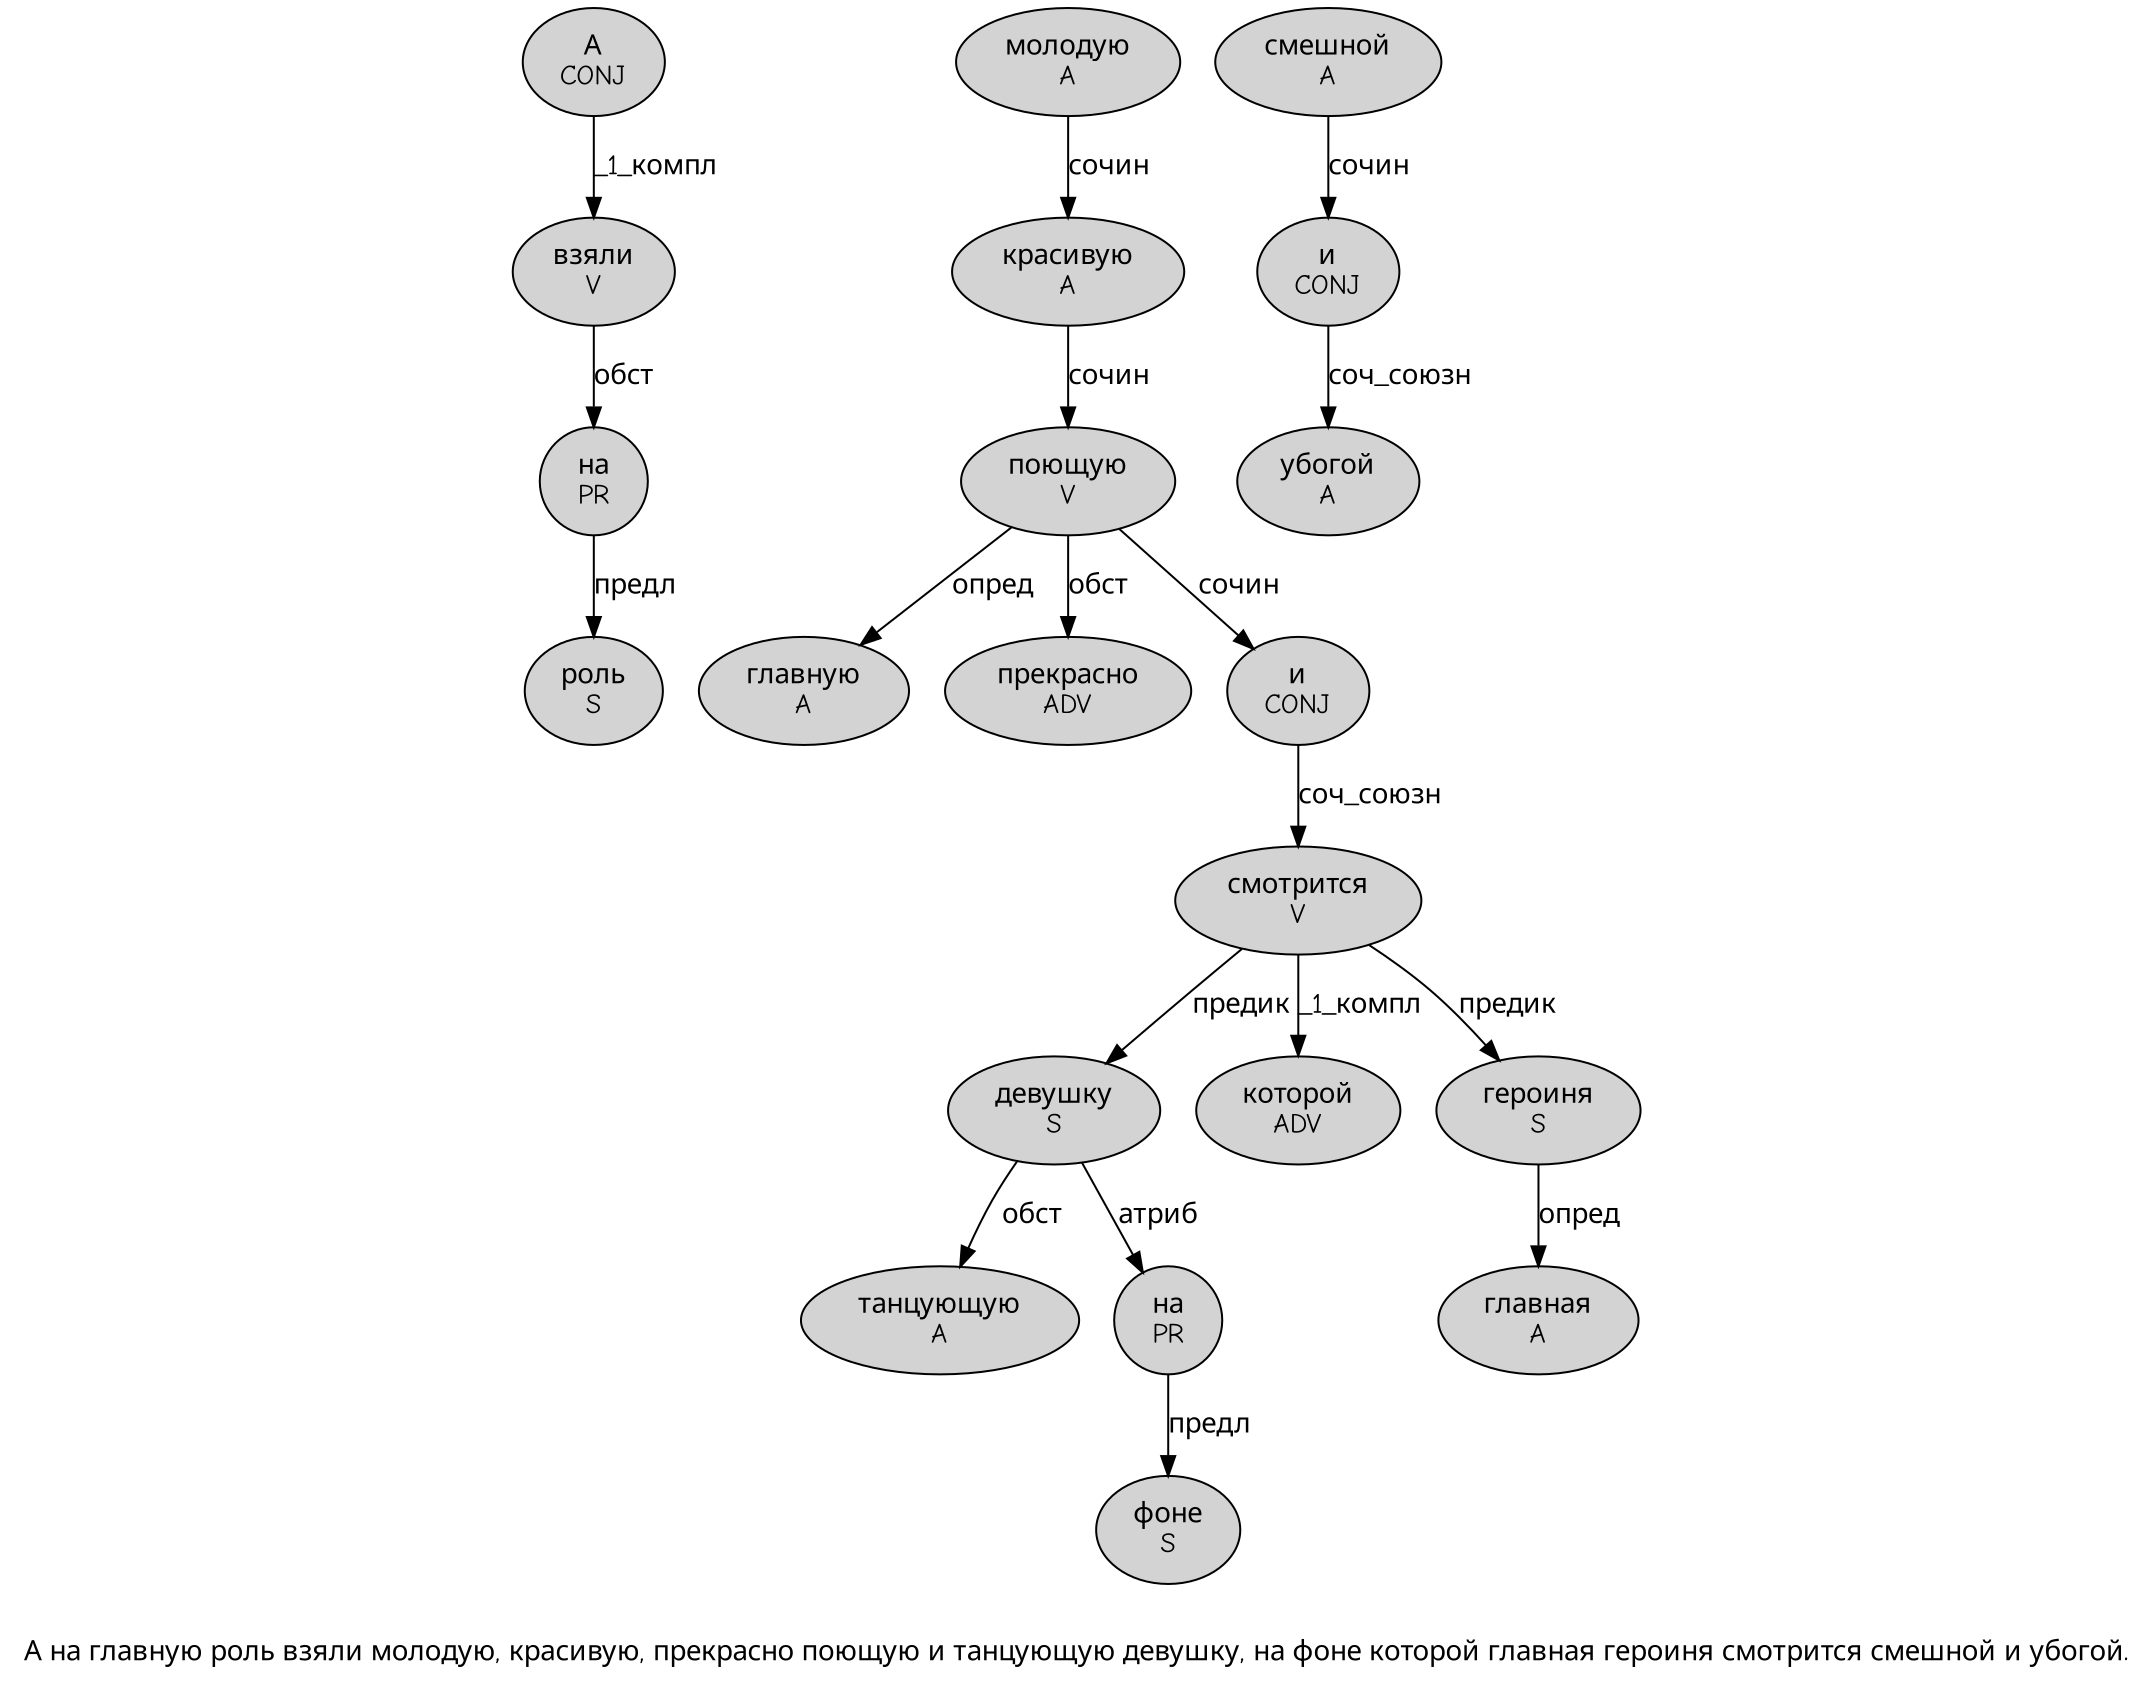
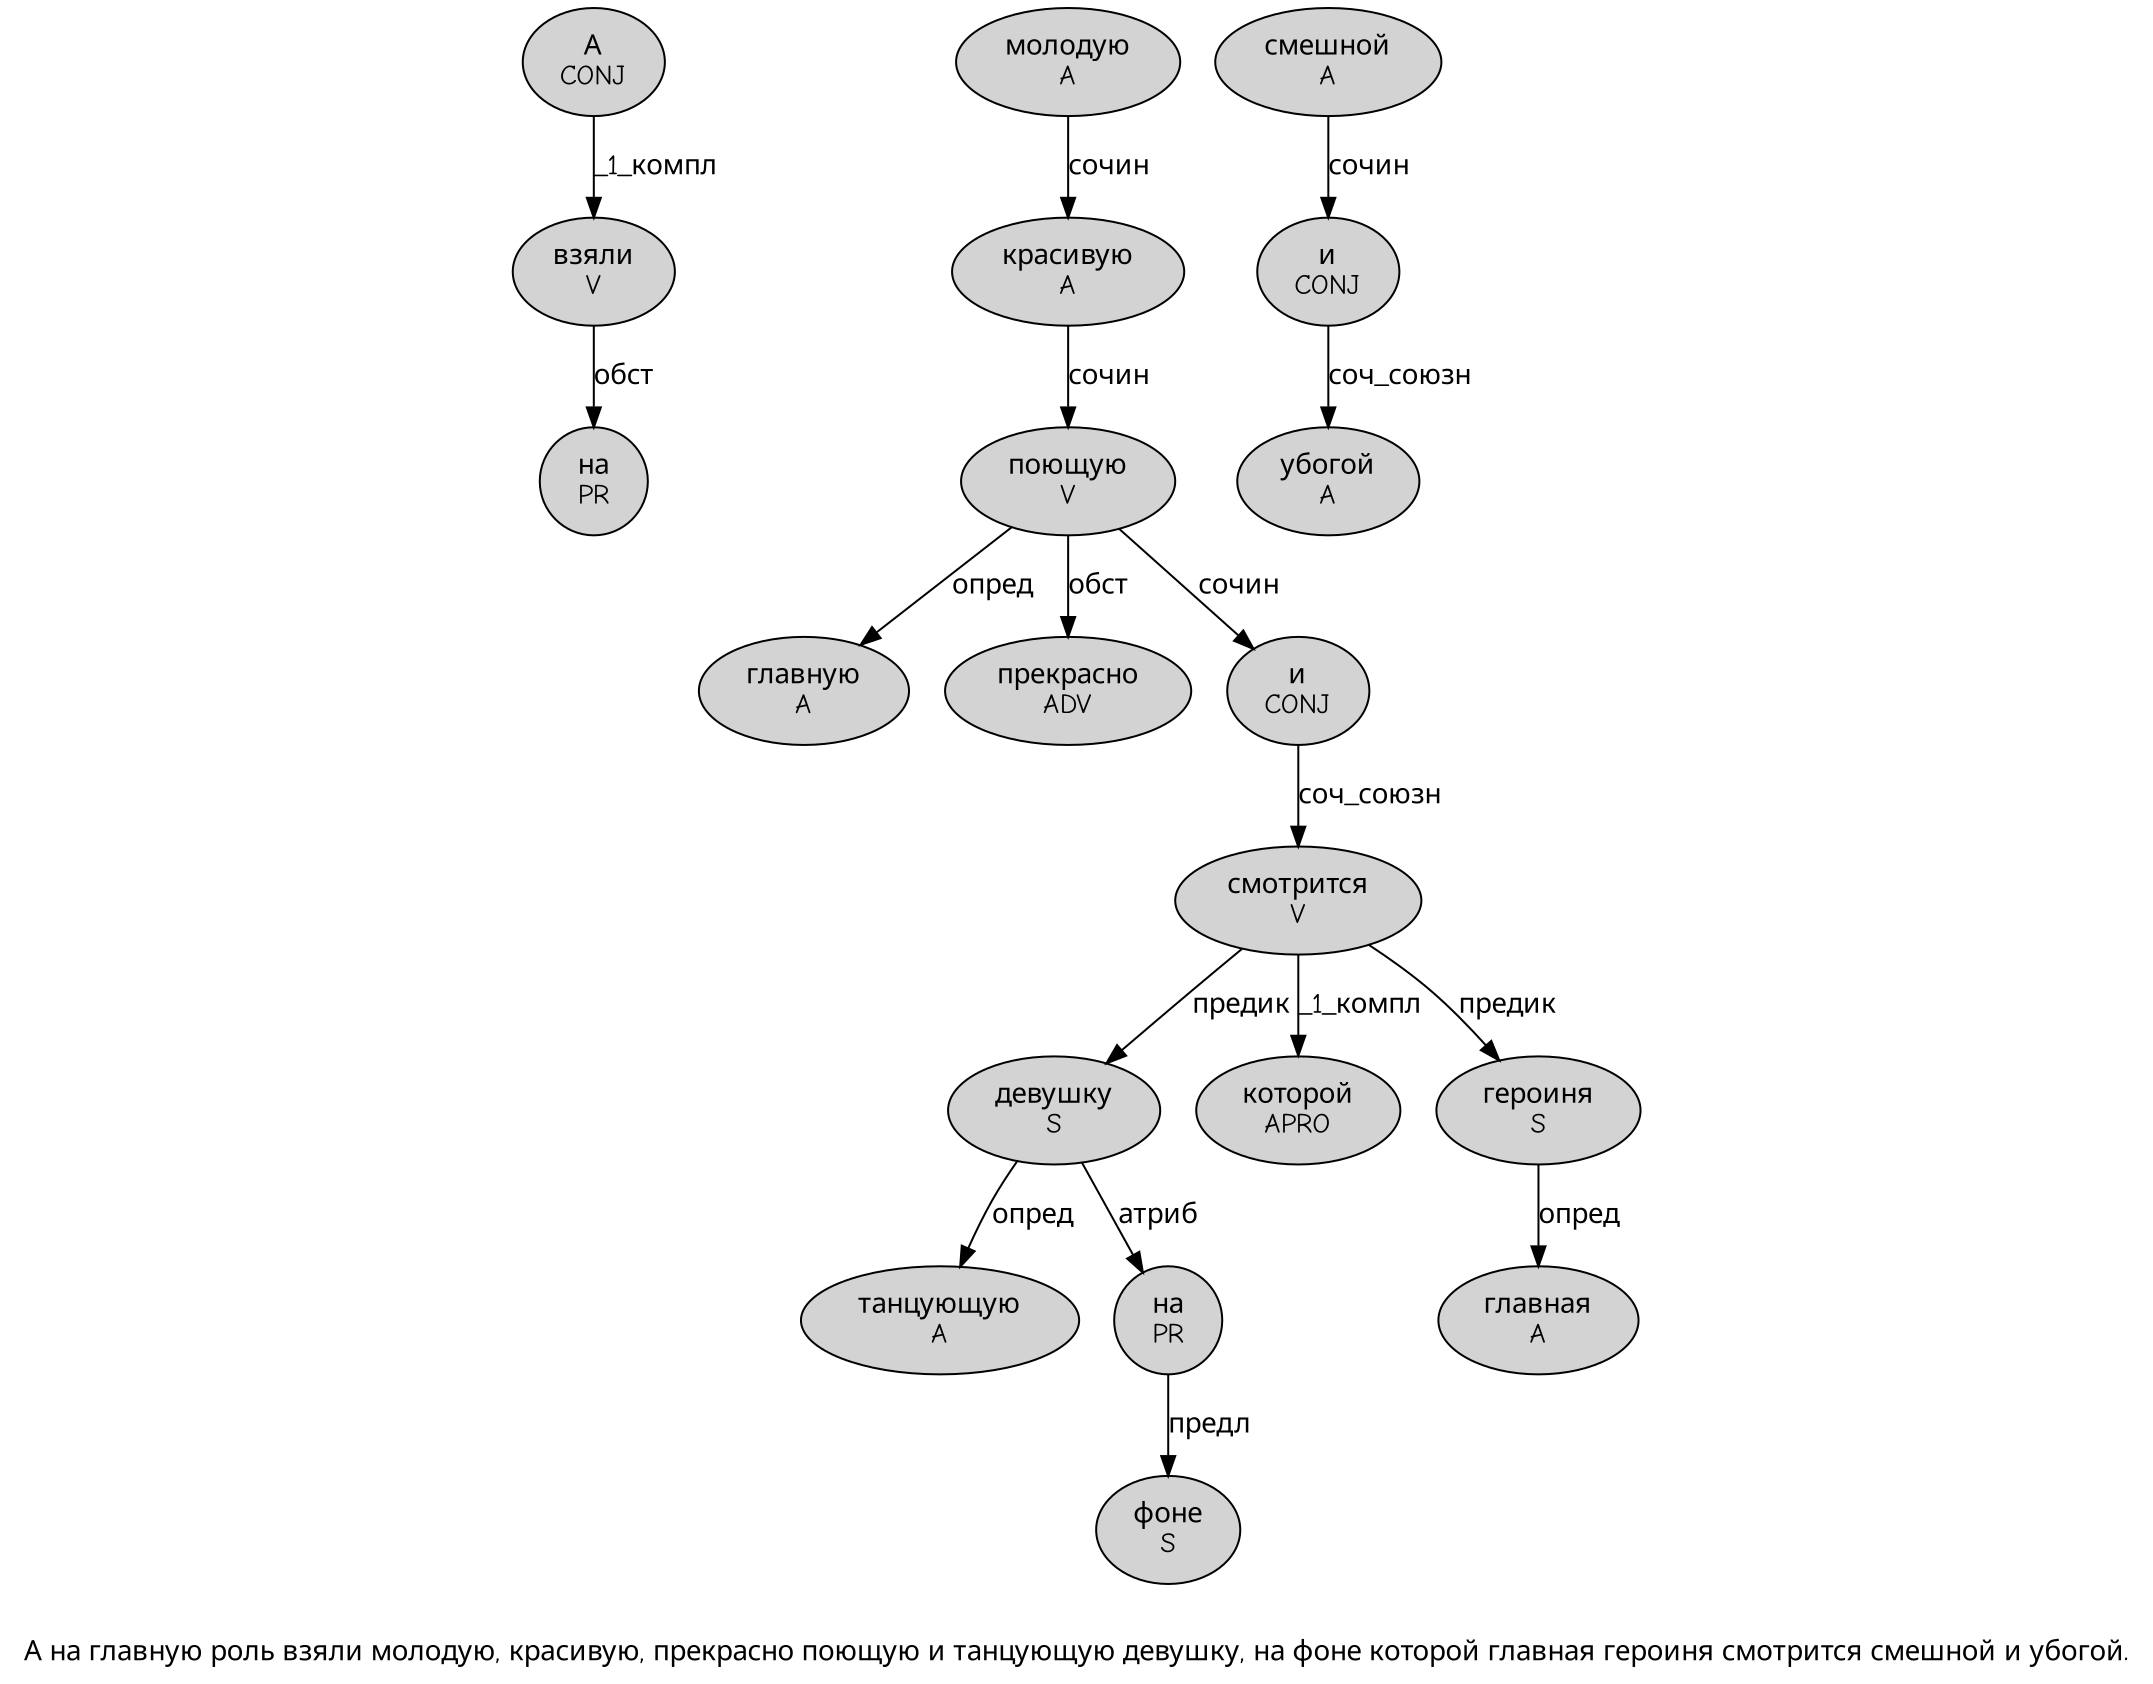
(594, 691) -> none
(1298, 1110) -> (1298, 1110)
(1033, 1216) -> (1033, 1216)
